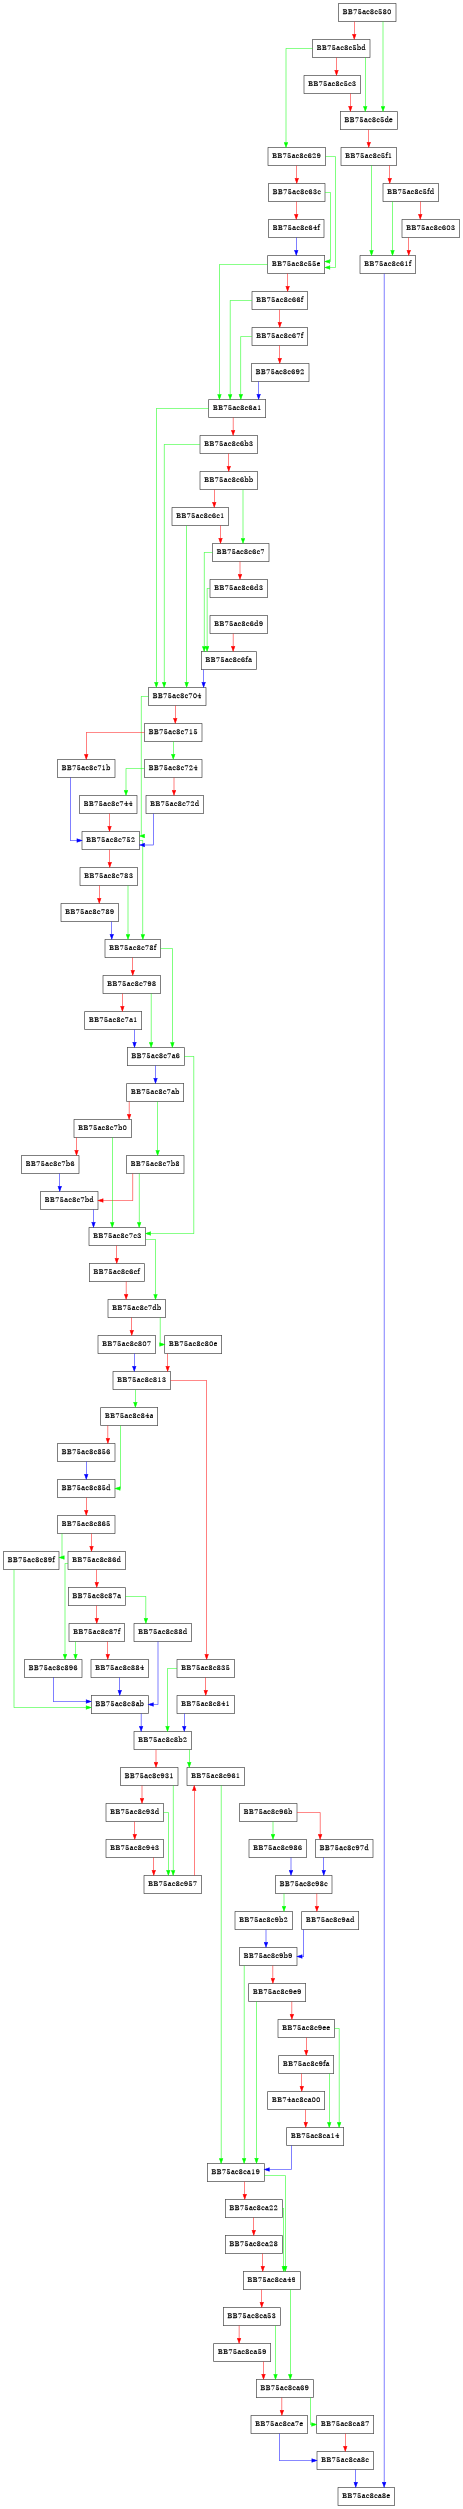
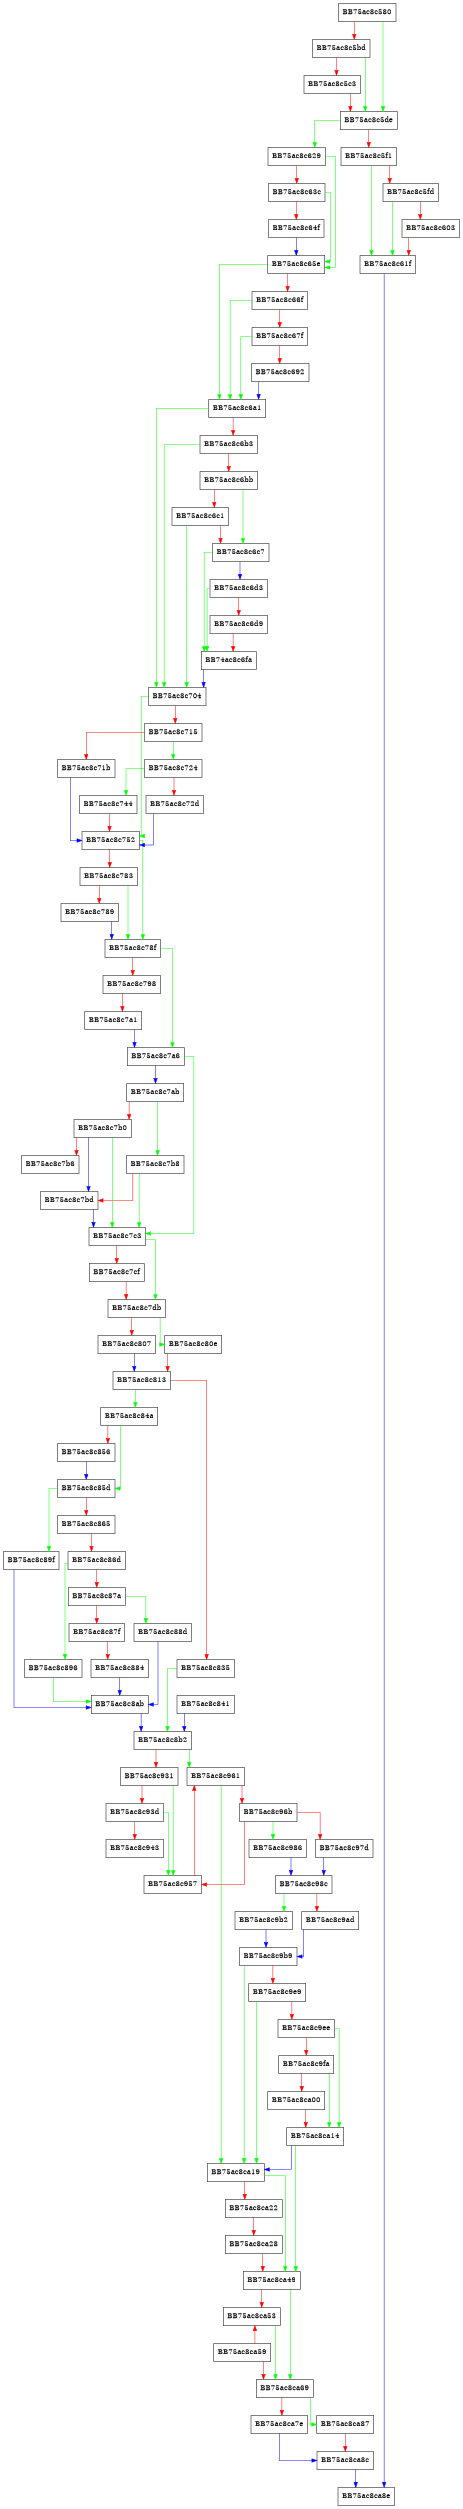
(286, 82) -> (317, 120)
(296, 264) -> (296, 264)
(240, 568) -> (240, 568)
none -> (239, 604)
(229, 660) -> (229, 660)
(151, 1018) -> none
(60, 1180) -> (88, 1162)
(117, 1272) -> (117, 1272)
(62, 1546) -> (49, 1513)
(76, 1648) -> none
(14, 1675) -> (14, 1675)
(206, 1684) -> none
(58, 1702) -> (58, 1702)
none -> (242, 1792)
(154, 1864) -> (244, 1872)
(296, 2100) -> (296, 2100)
(284, 2237) -> (296, 2206)
(239, 2332) -> (255, 2337)
